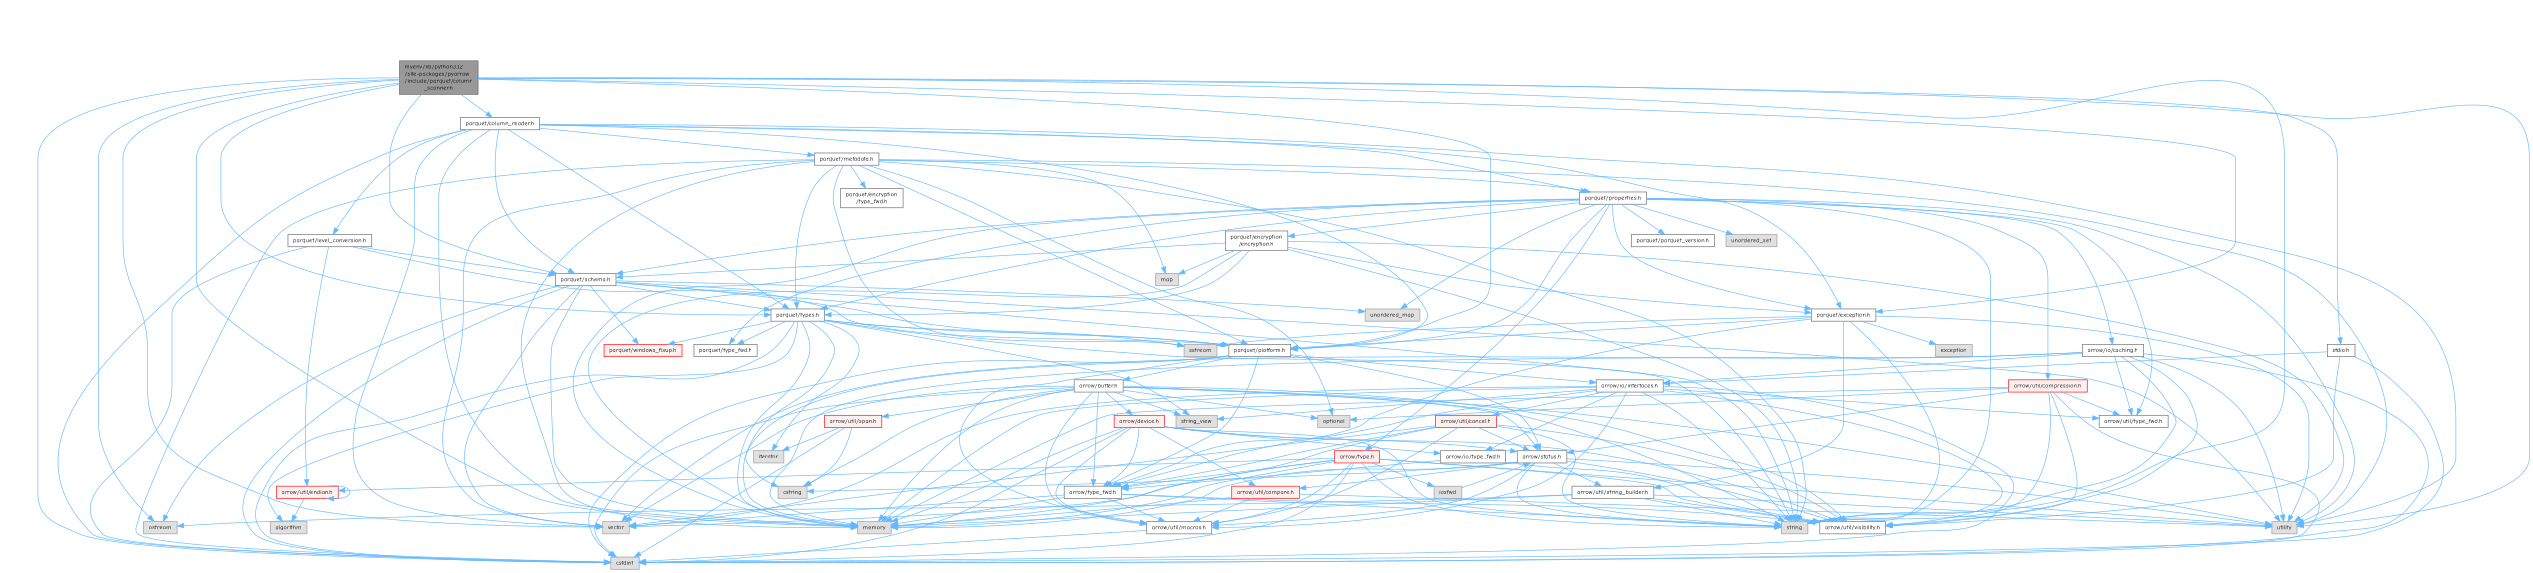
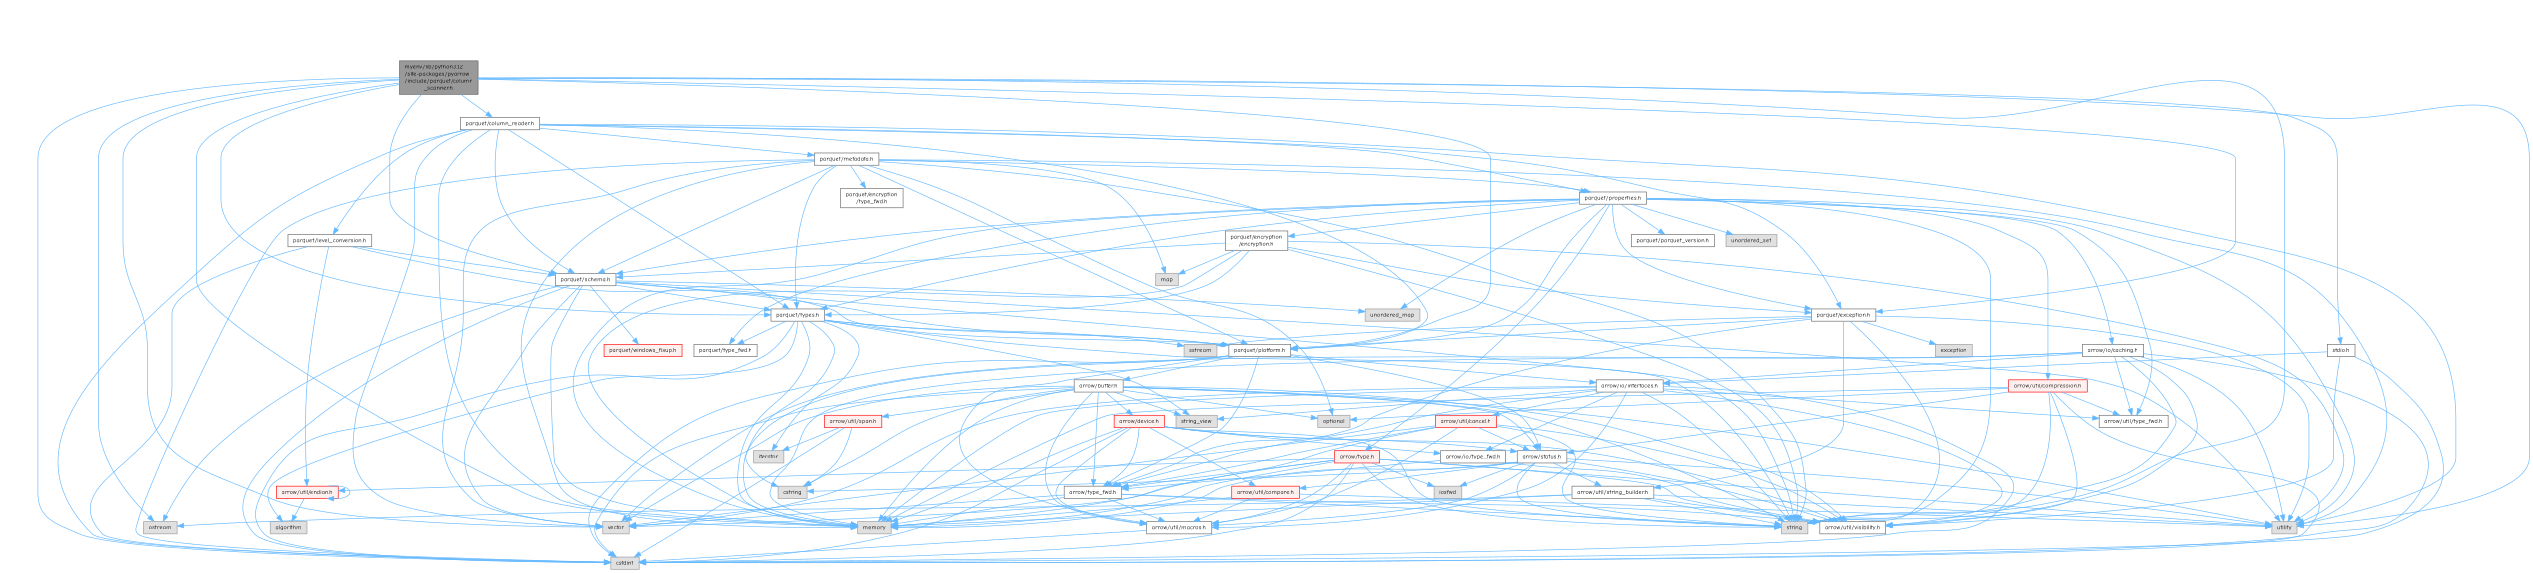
(864, 283) -> (719, 218)
(724, 332) -> none
(1493, 477) -> (1495, 473)
